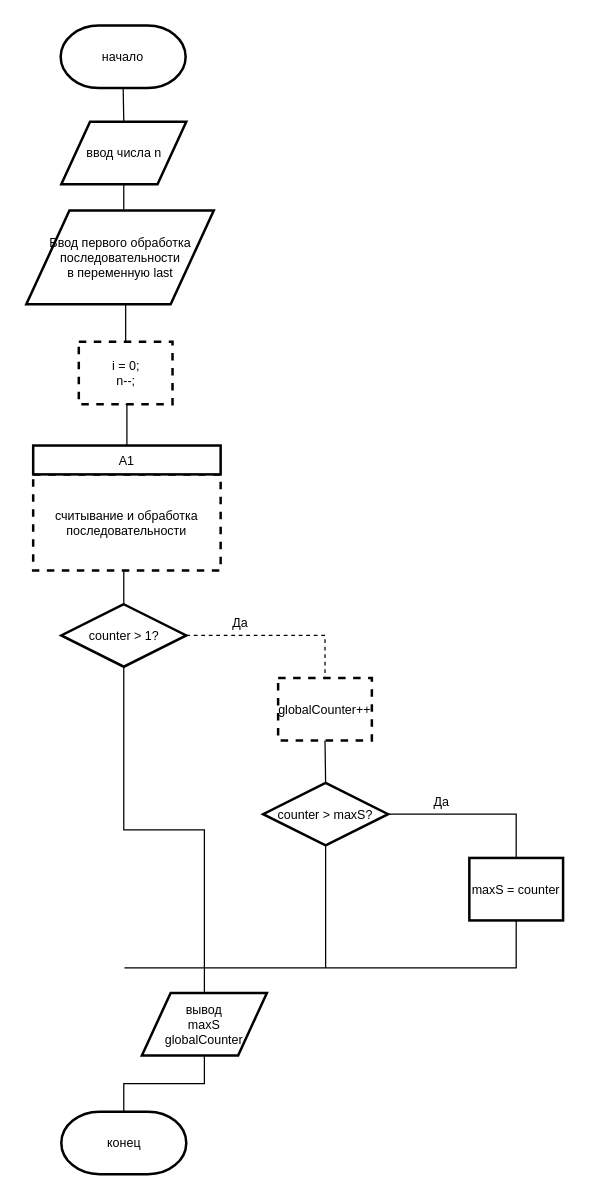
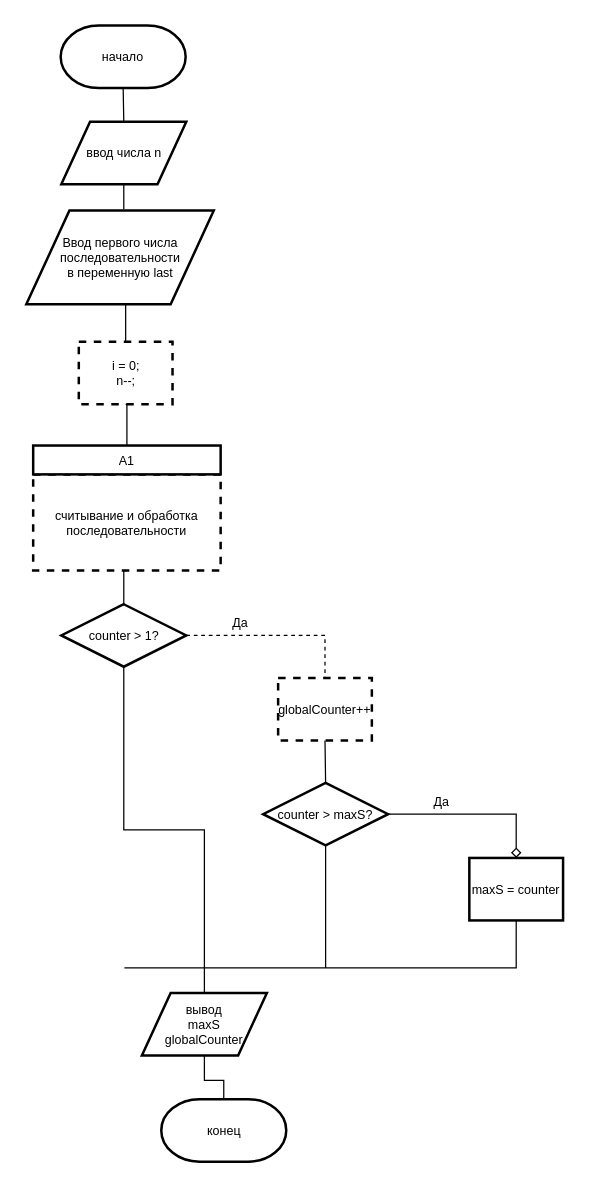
(121, 258) -> (121, 258)
(516, 852) -> (516, 847)
(124, 1143) -> (224, 1131)
